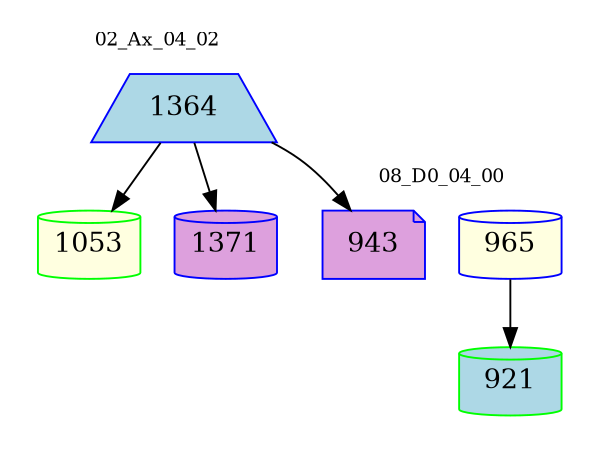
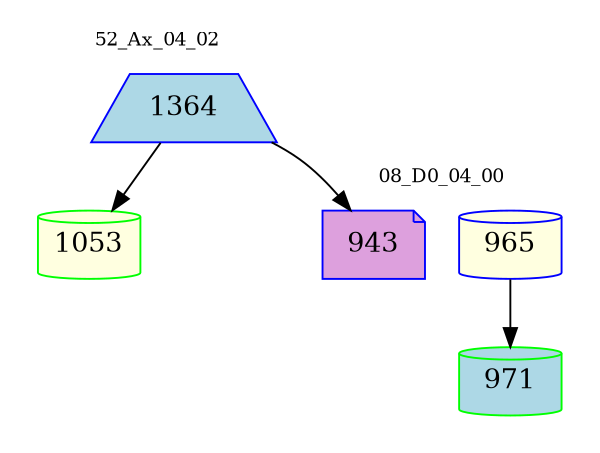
(157, 41) -> (157, 41)
(226, 245) -> none
(510, 381) -> (510, 381)
